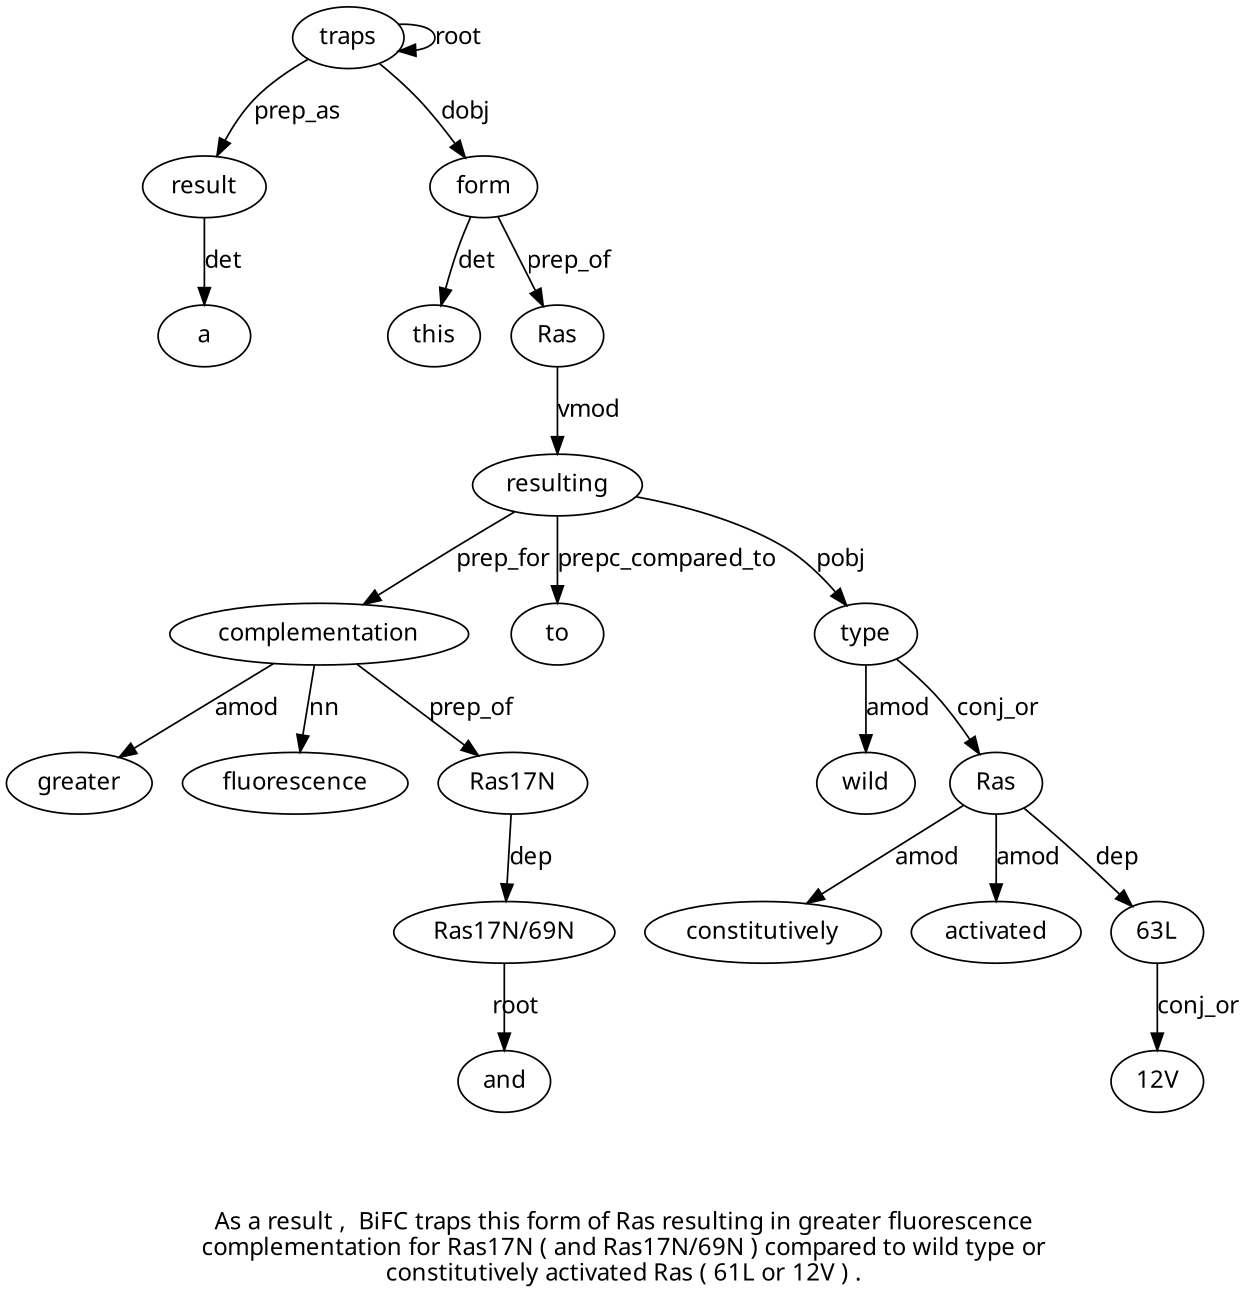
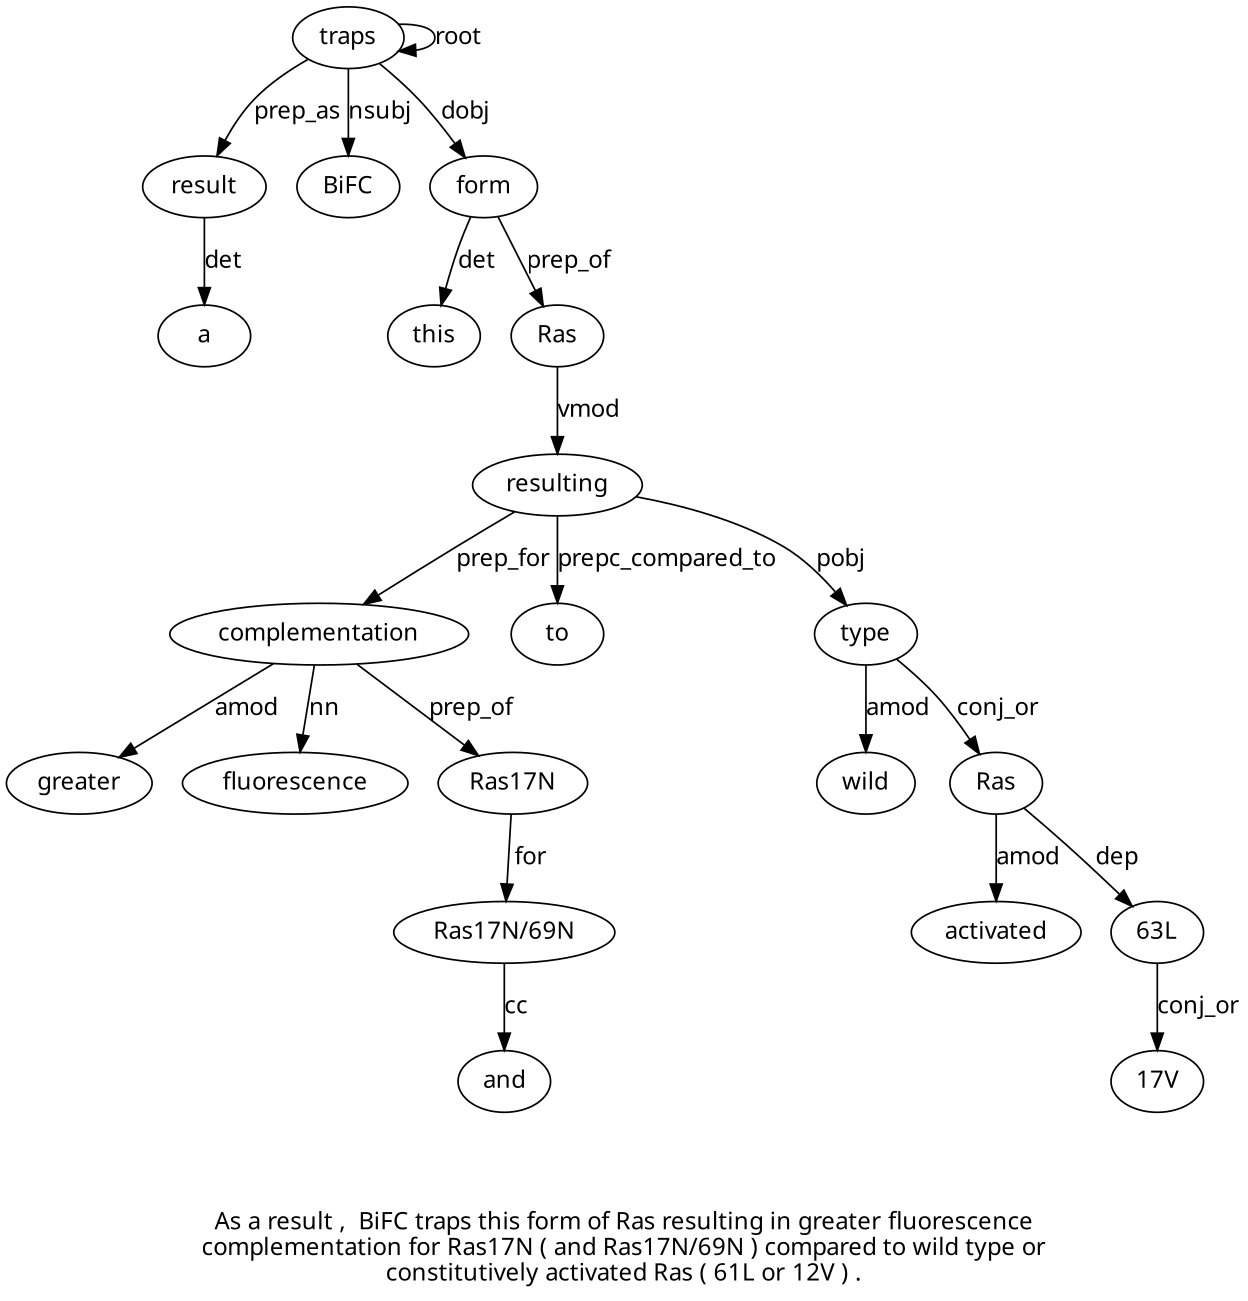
none -> (348, 187)
(531, 858) -> (531, 858)
(763, 932) -> none
(516, 1007) -> (516, 1007)
(1157, 1081) -> (1157, 1081)
